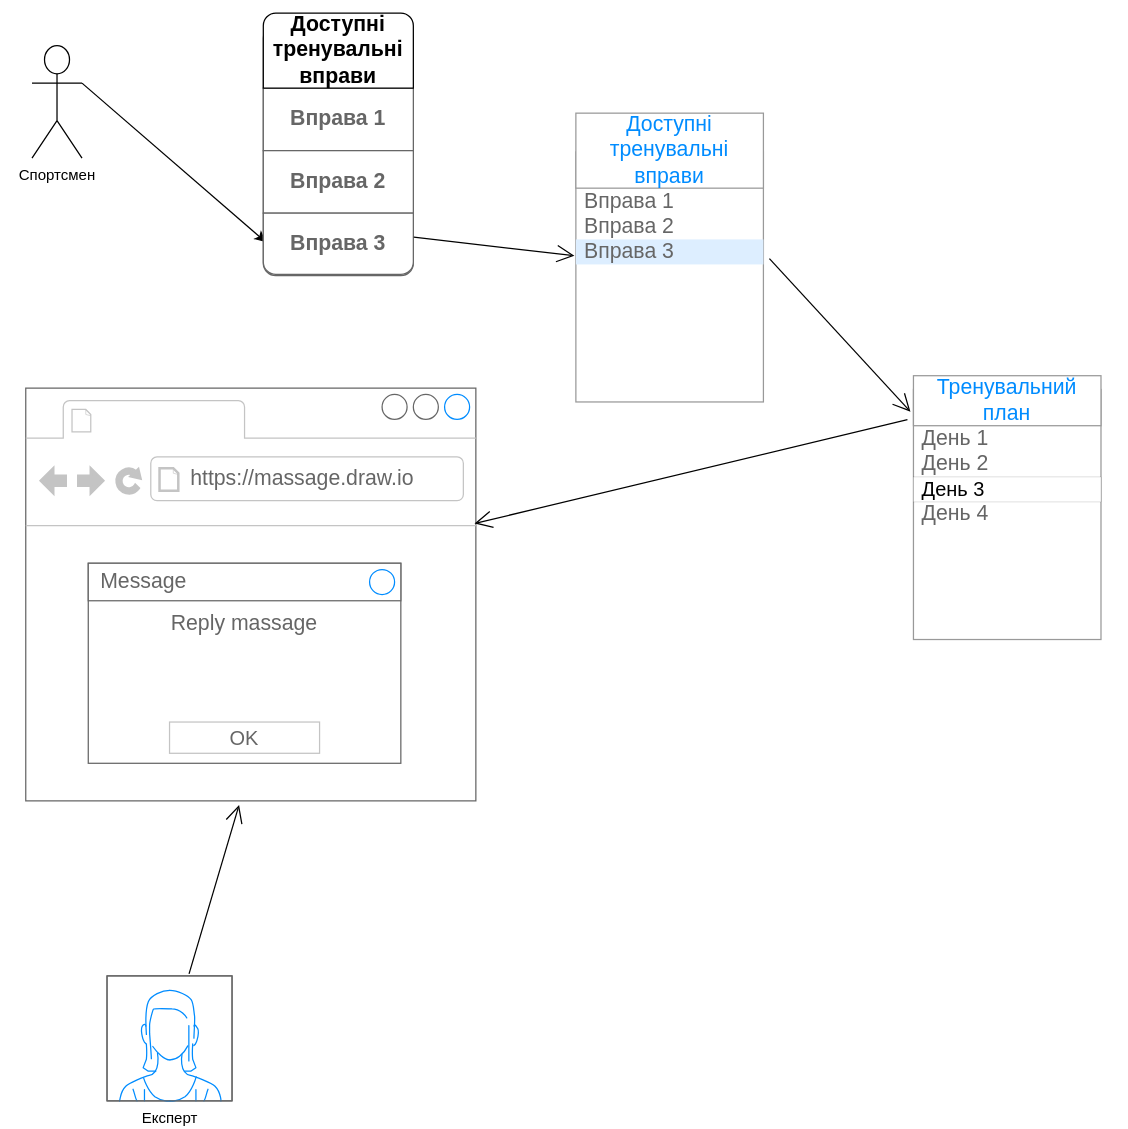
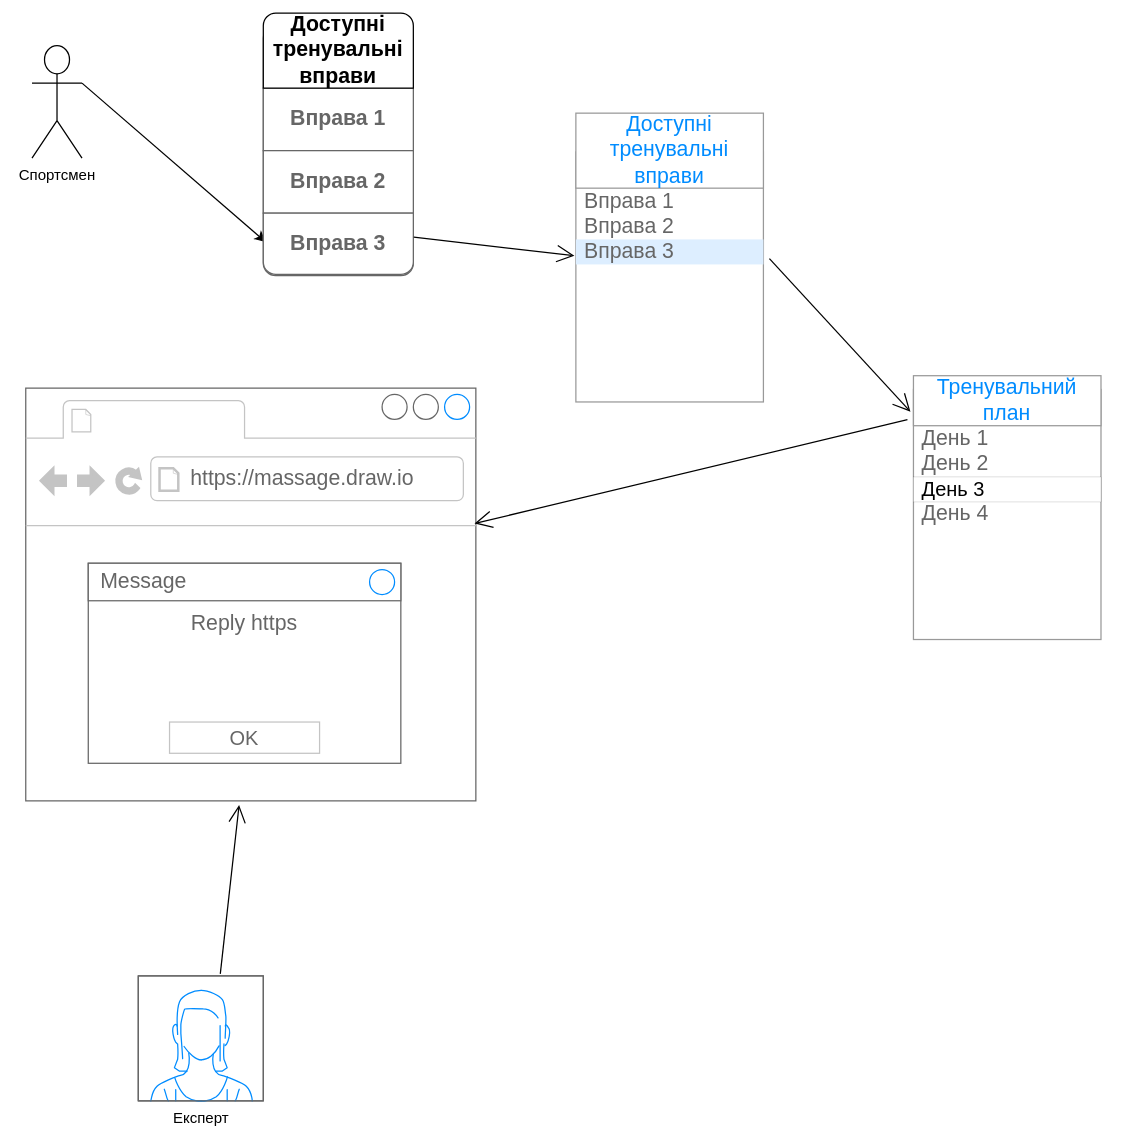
(244, 625) -> (244, 625)
(169, 1038) -> (201, 1038)
